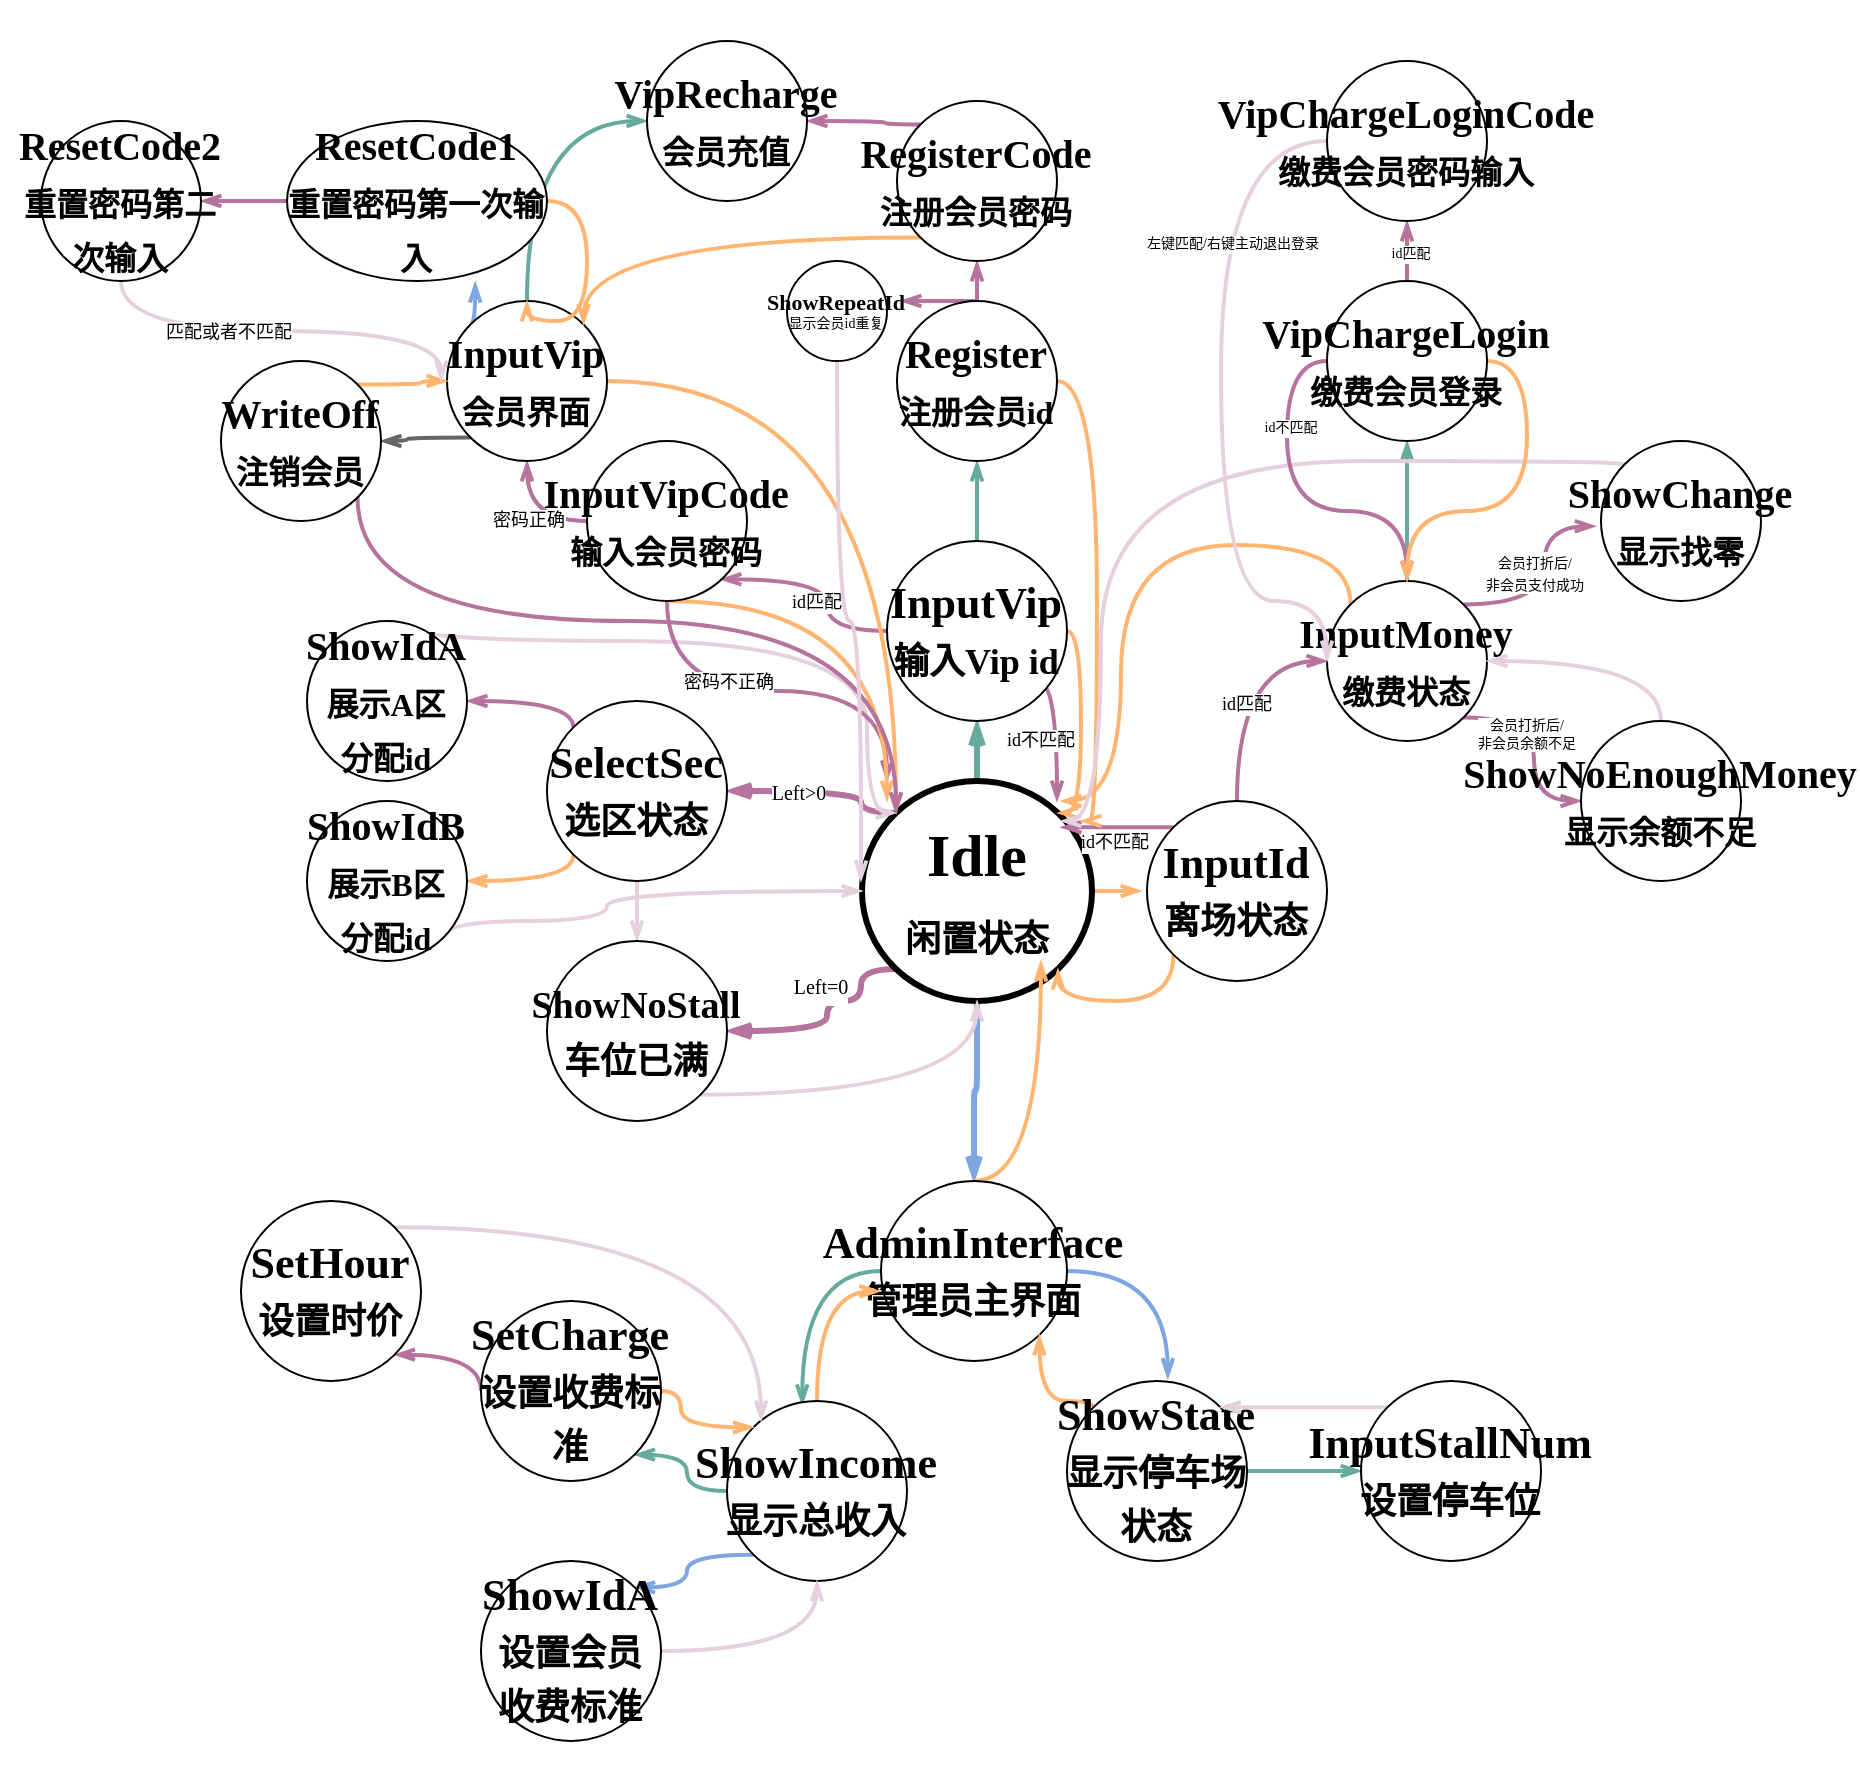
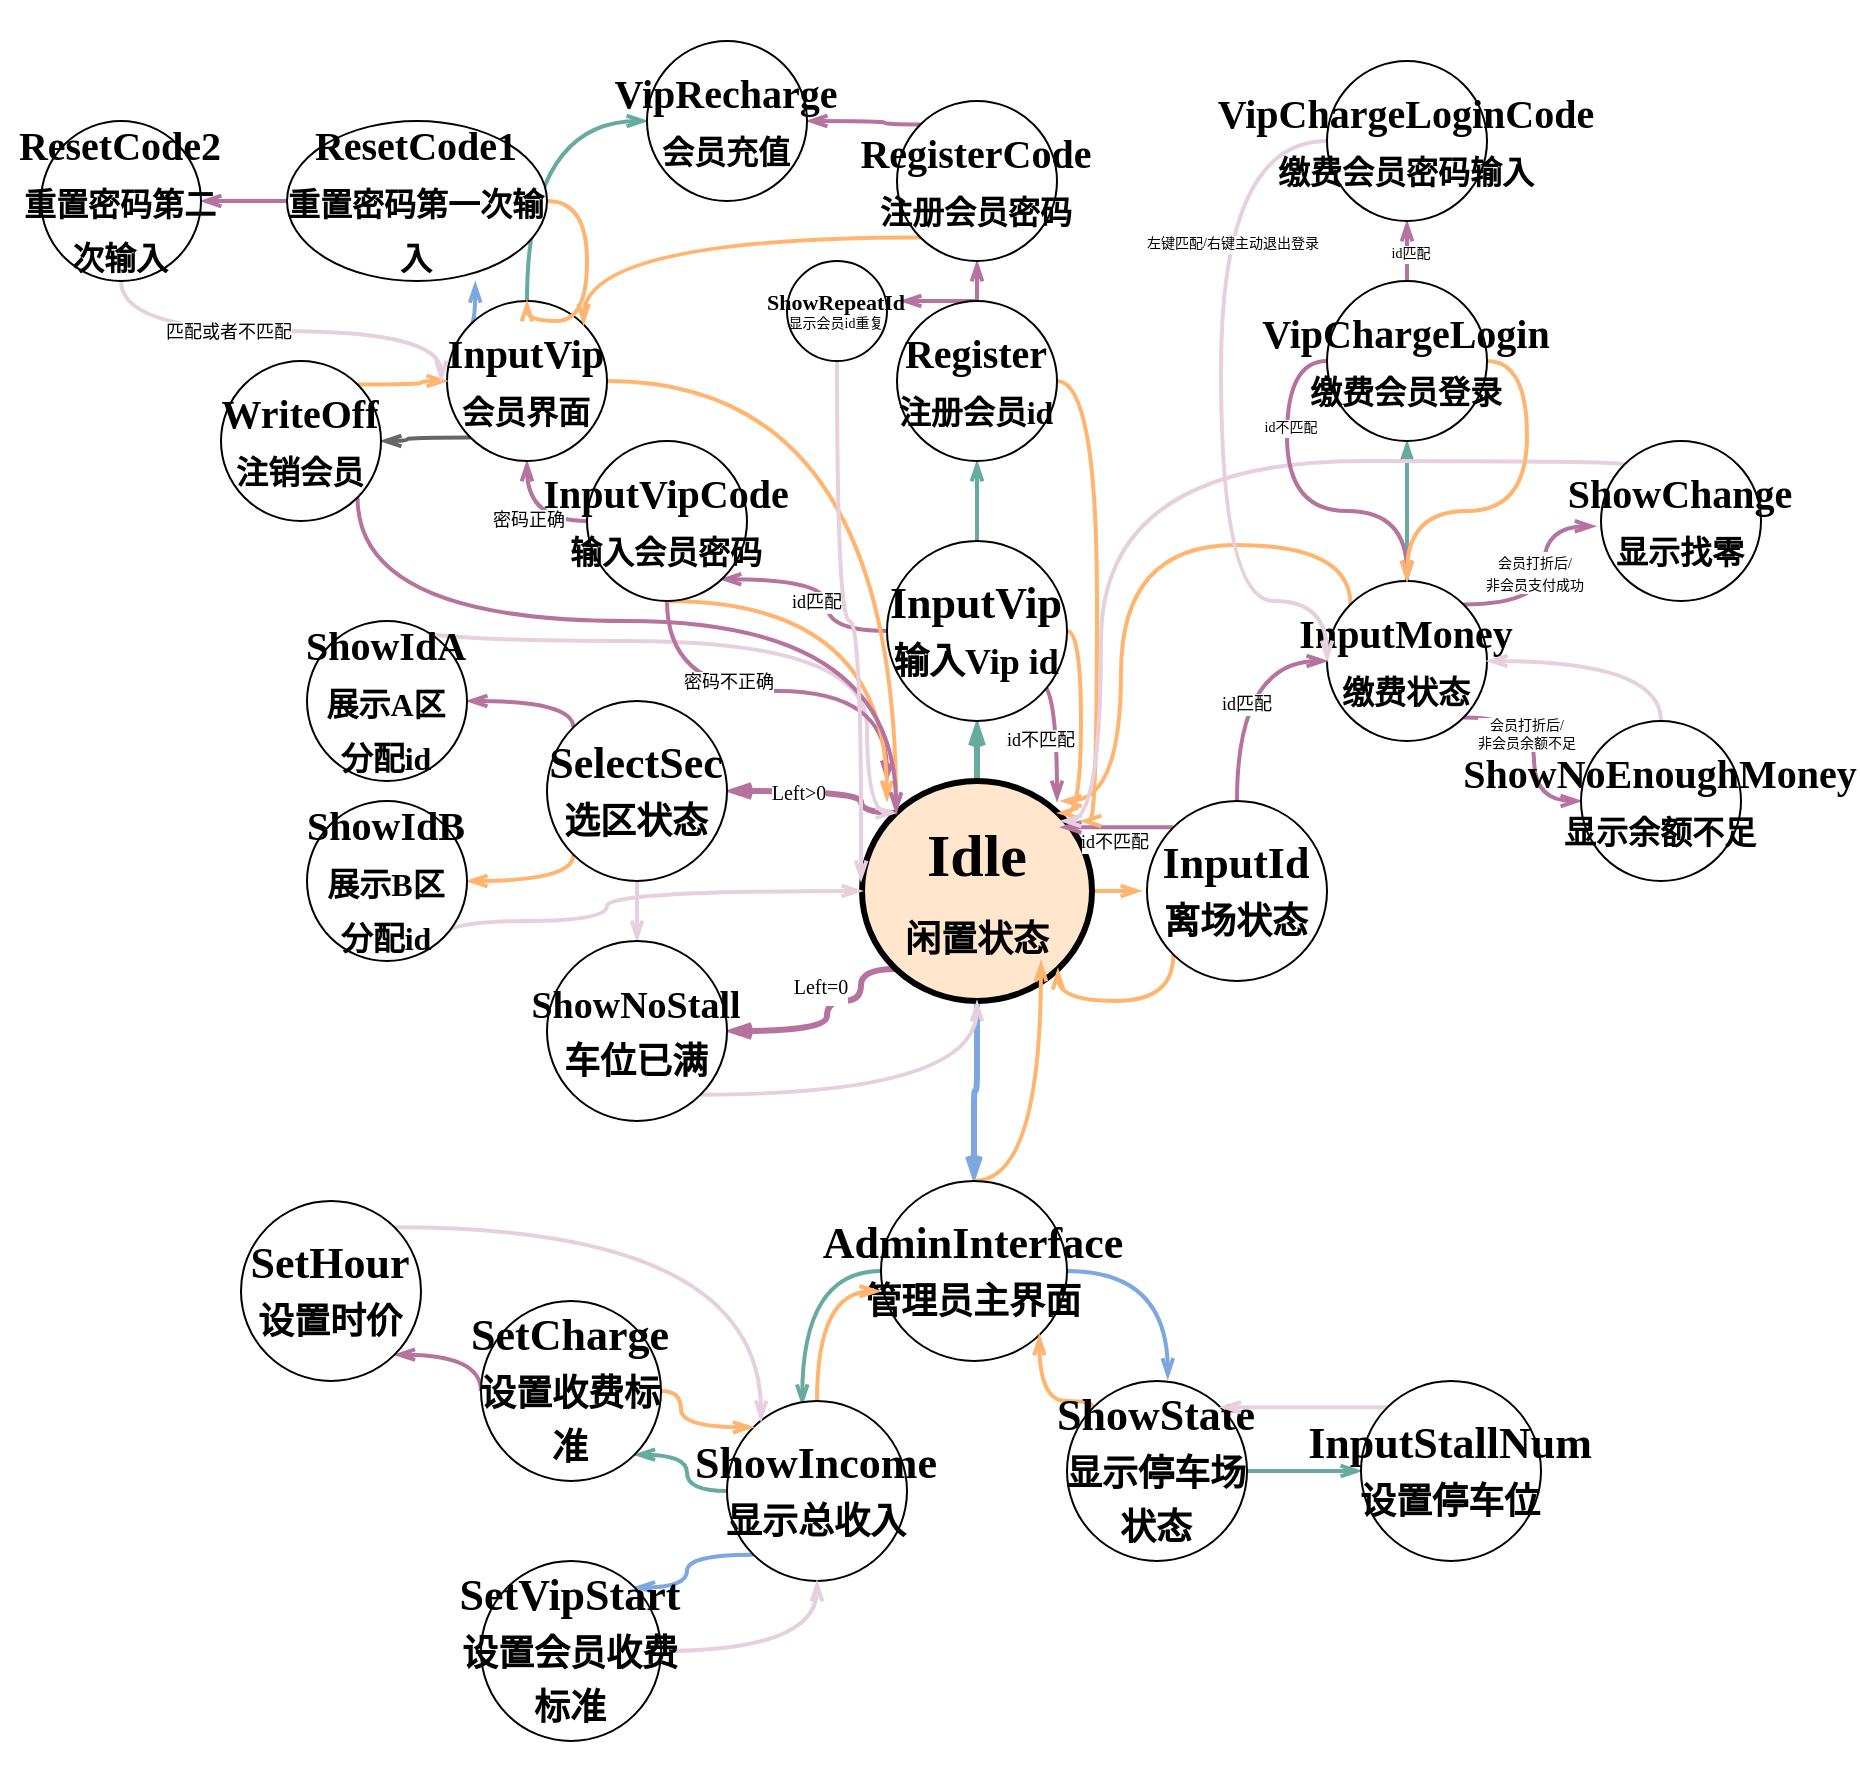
(977, 891) -> (977, 891)
(571, 1651) -> (571, 1651)
